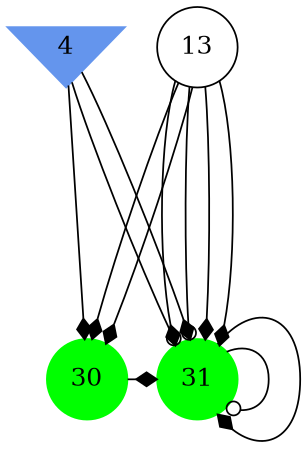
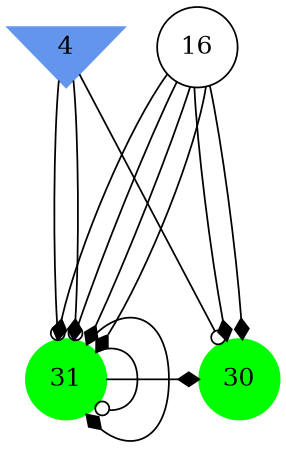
(197, 47) -> (197, 47)
(76, 202) -> (154, 216)
(132, 379) -> (149, 379)
